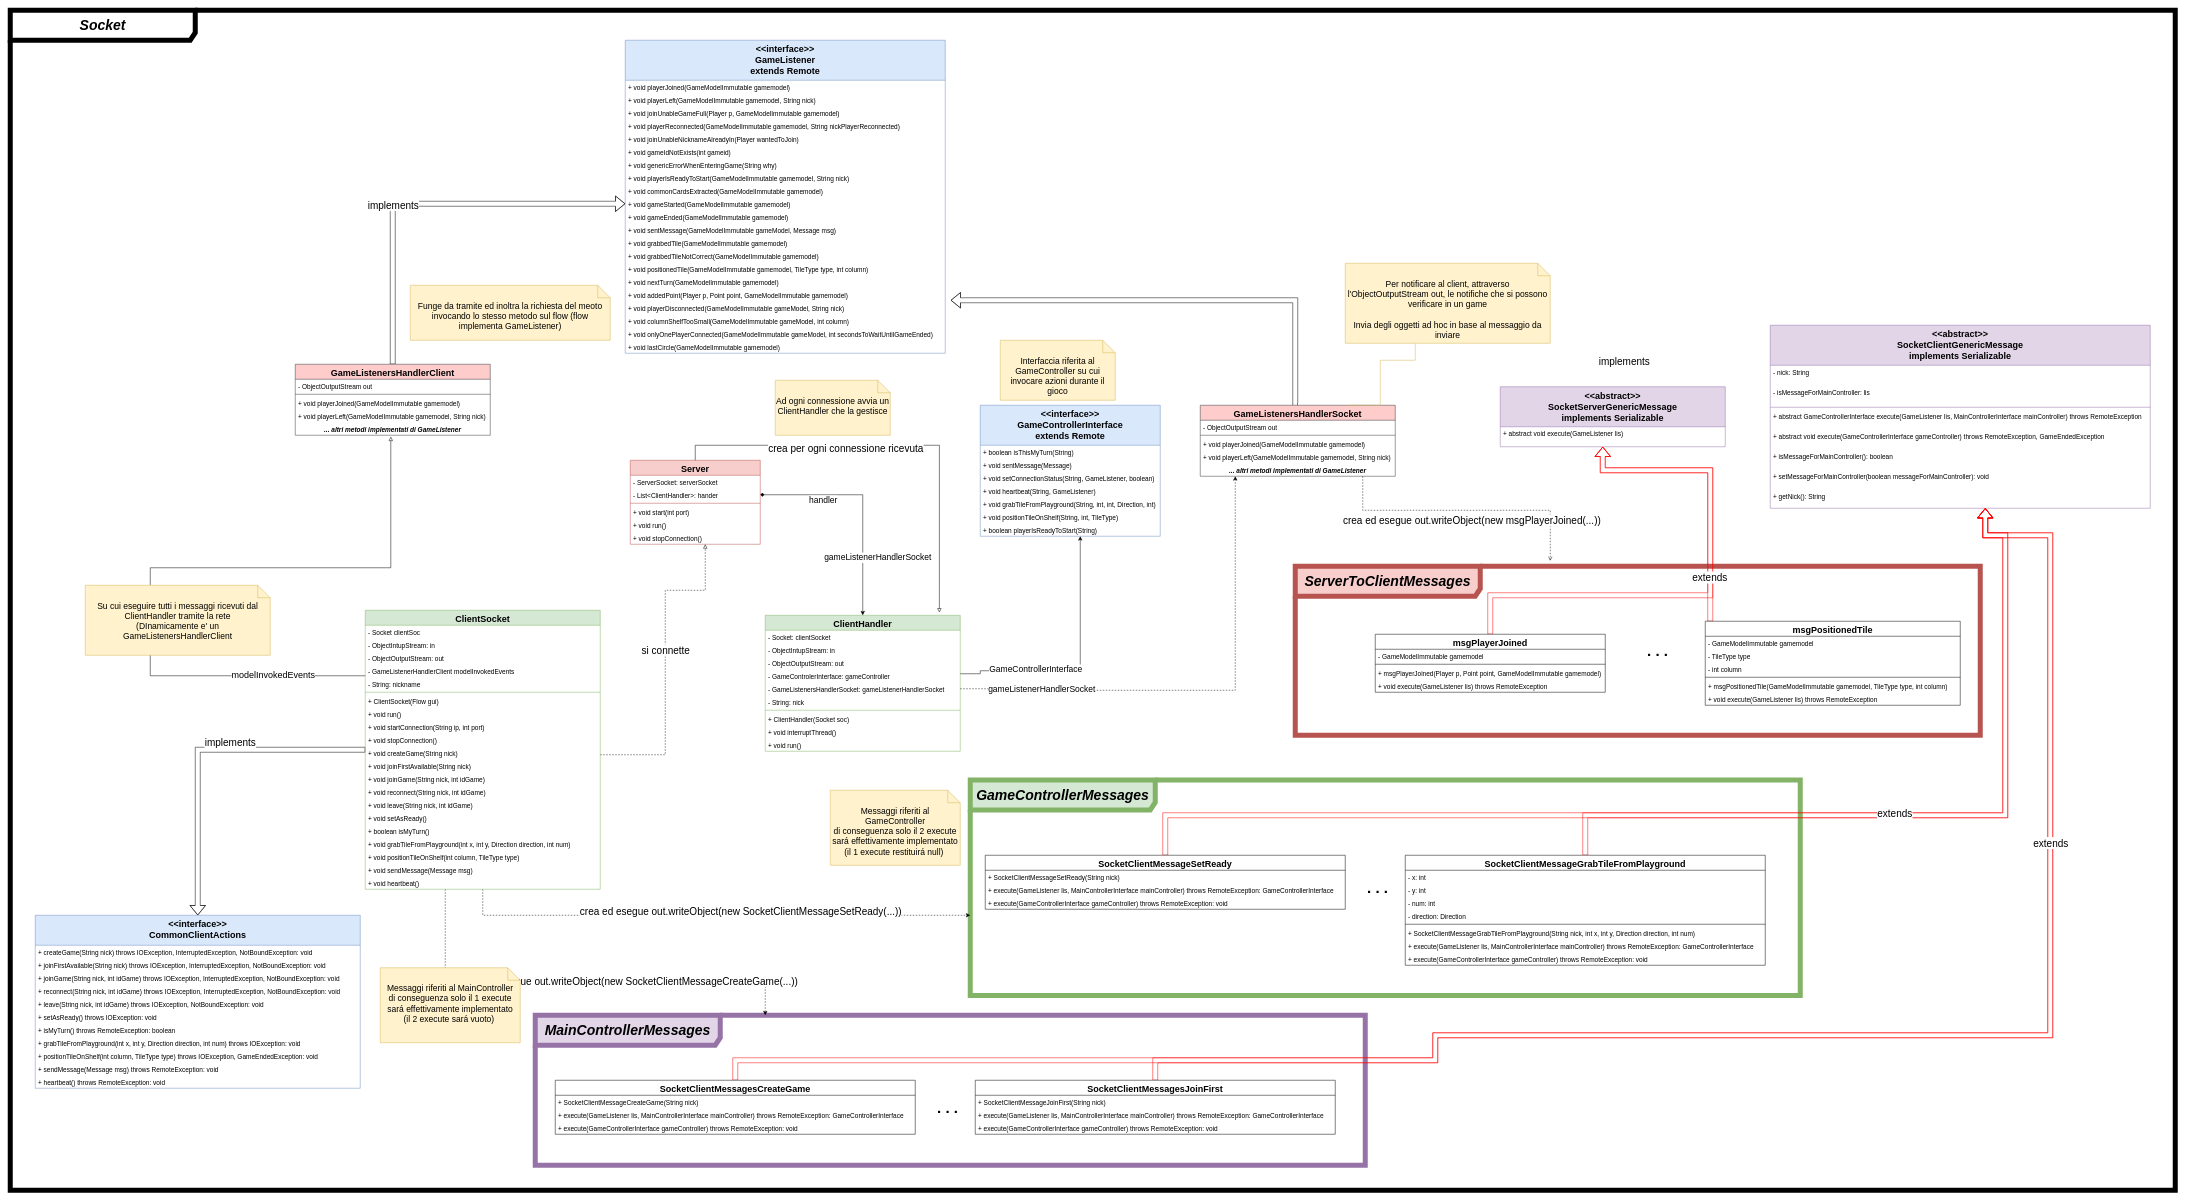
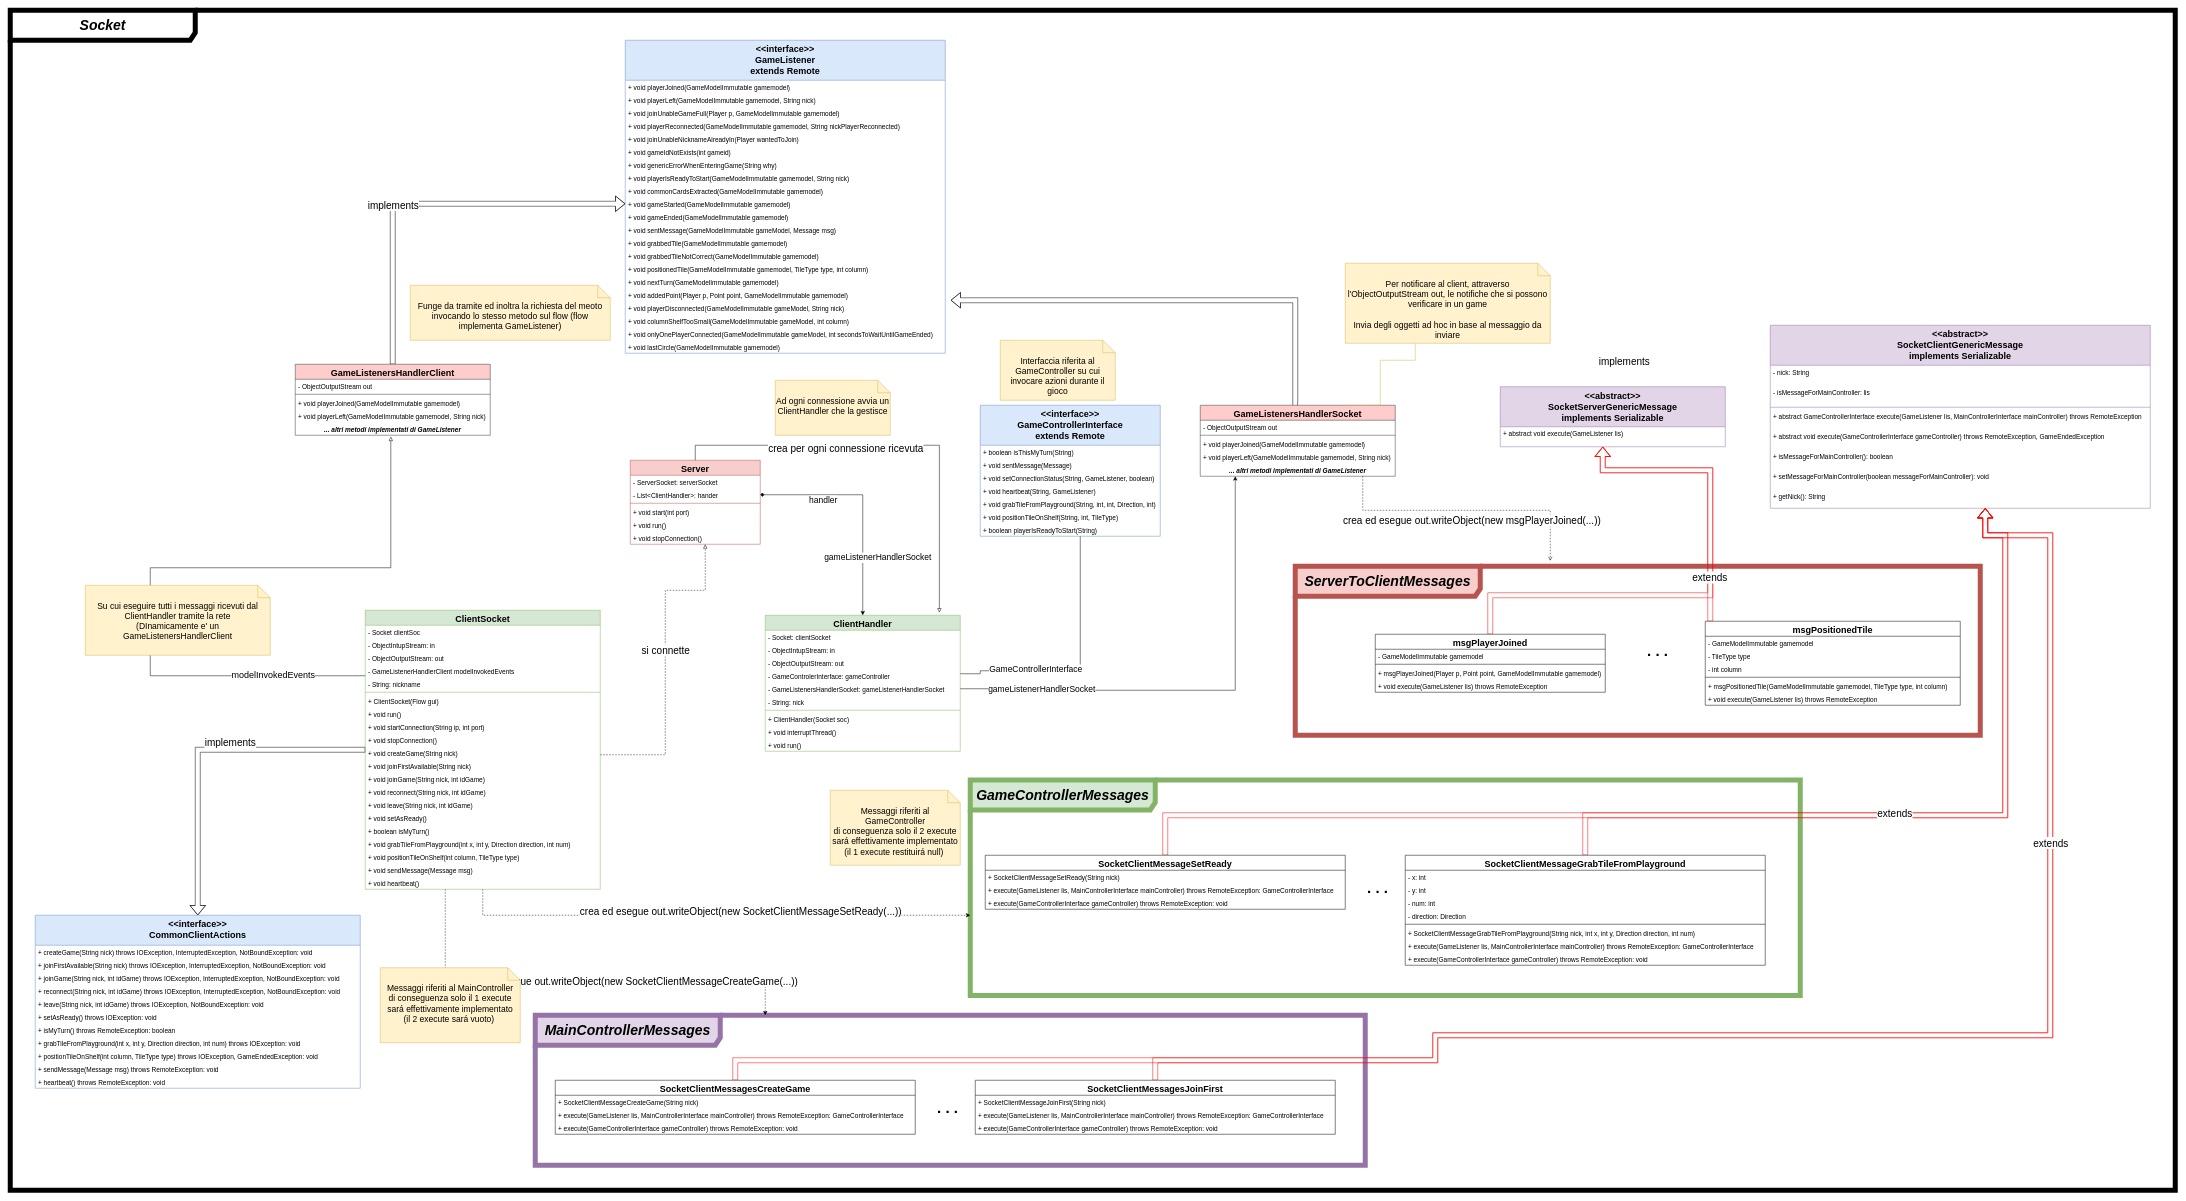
(1080, 540) -> (1080, 540)
(1235, 656) -> (1235, 656)
